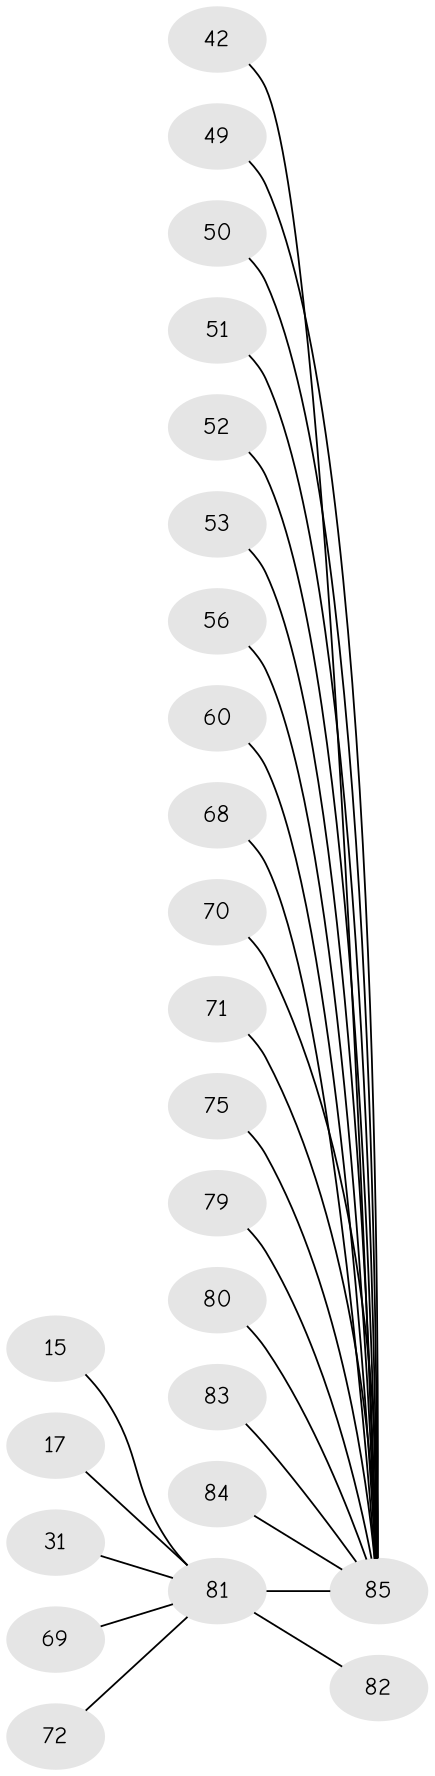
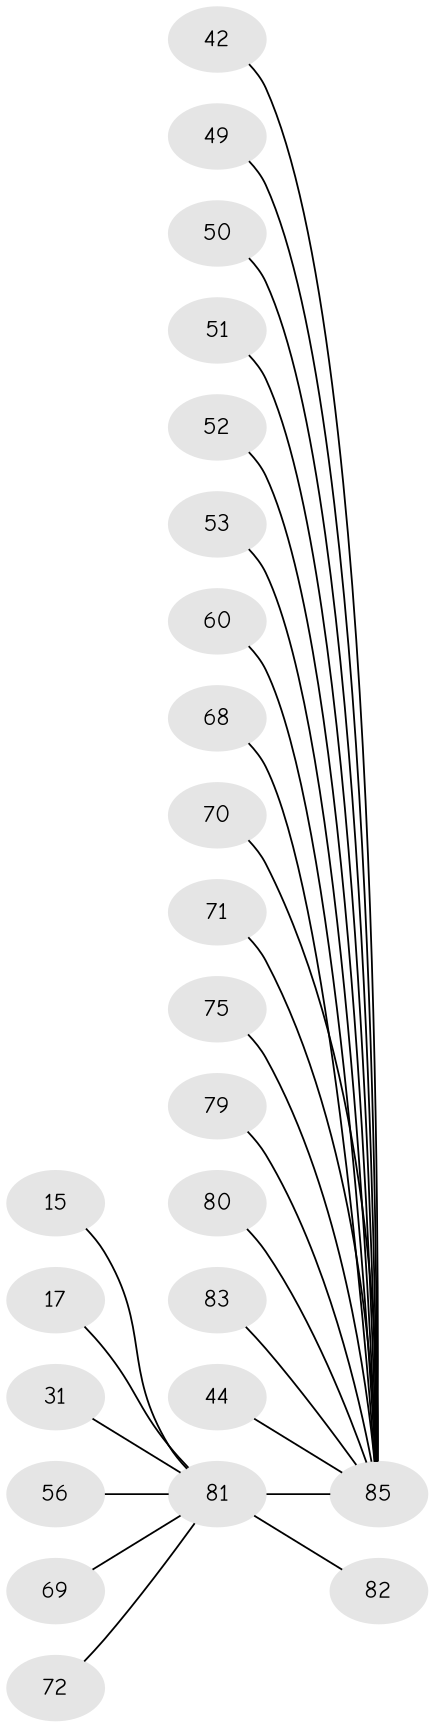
(329, 958) -> (137, 1494)
(217, 1494) -> (217, 1397)
